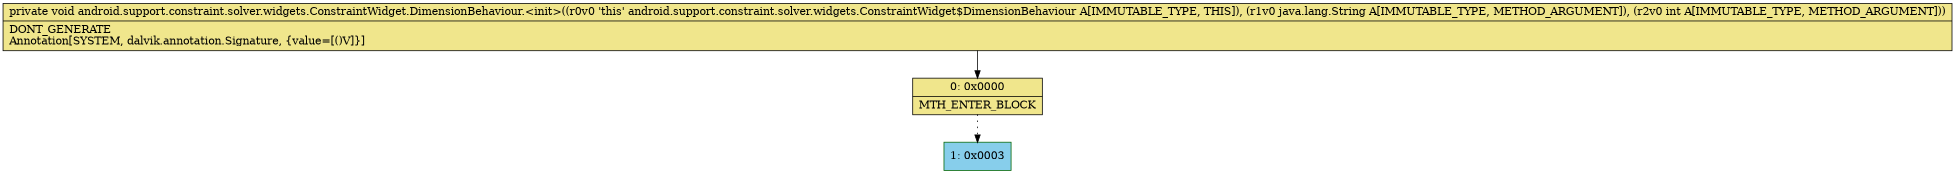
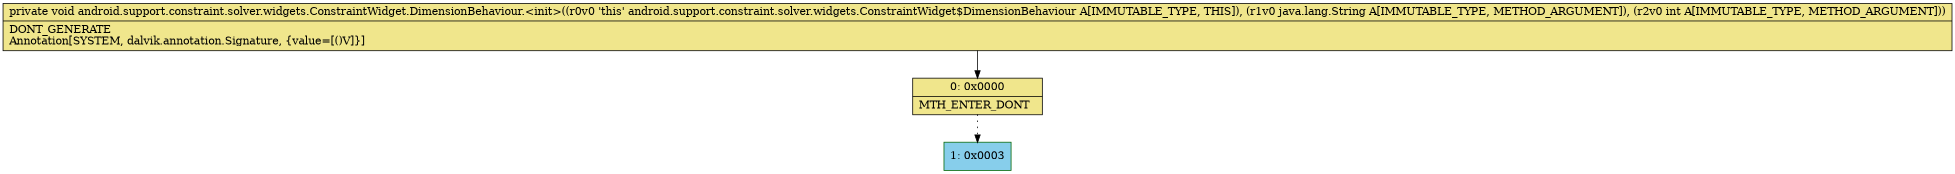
(978, 105) -> (974, 105)
